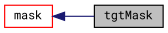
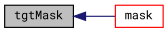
(79, 16) -> (100, 16)
